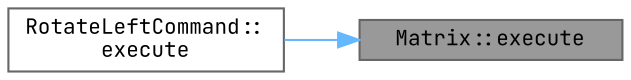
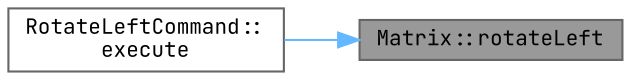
(491, 40) -> (491, 40)
